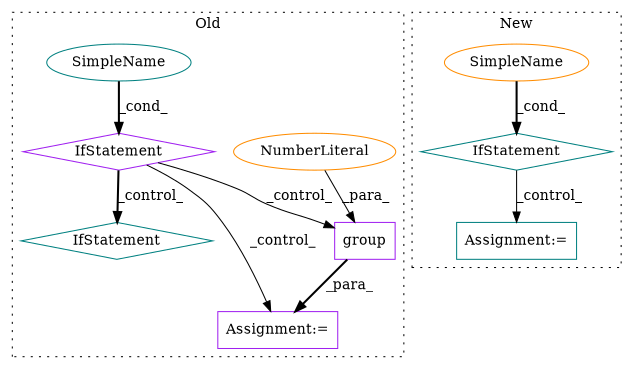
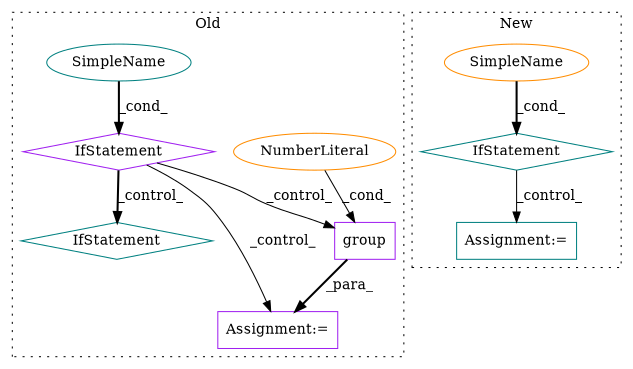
(366, 196) -> (367, 196)
